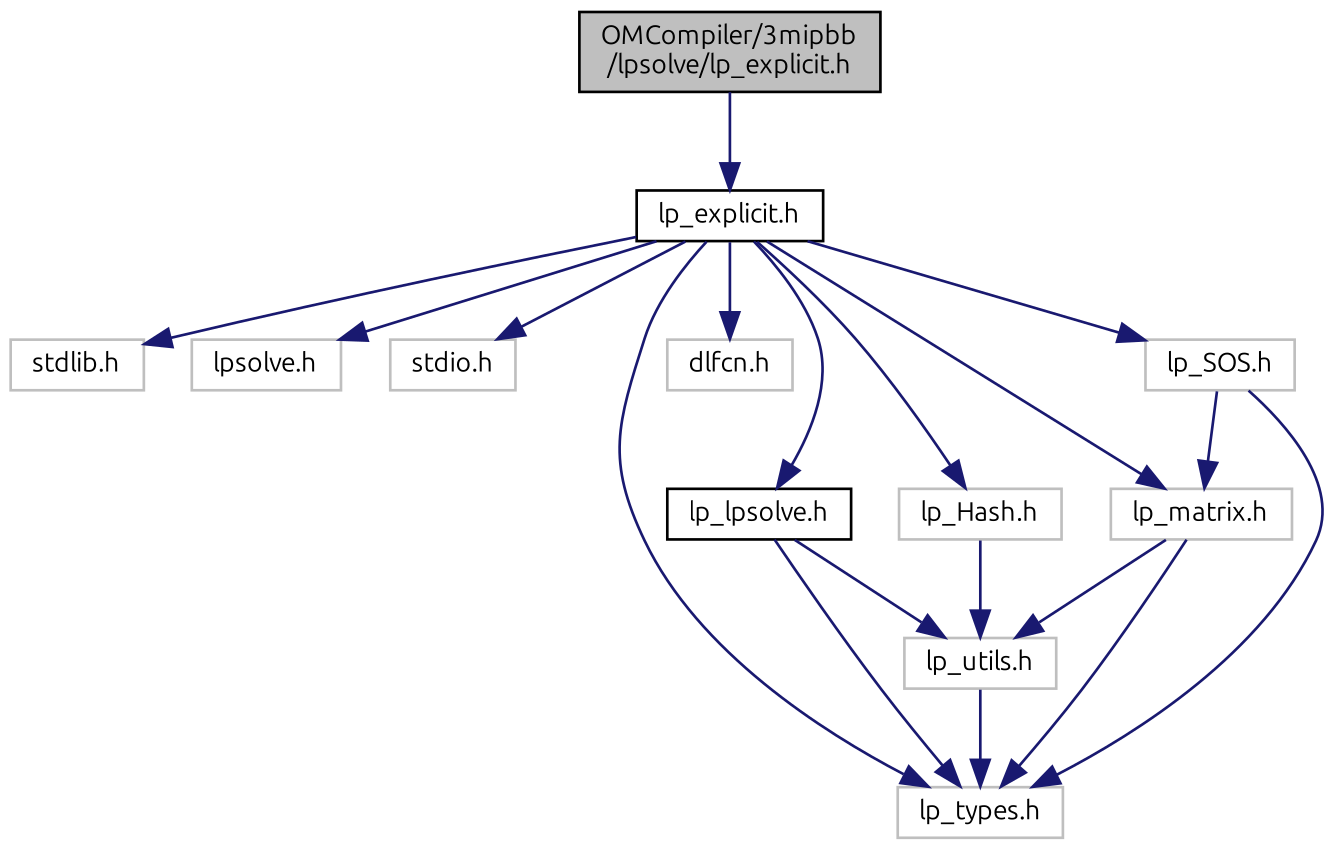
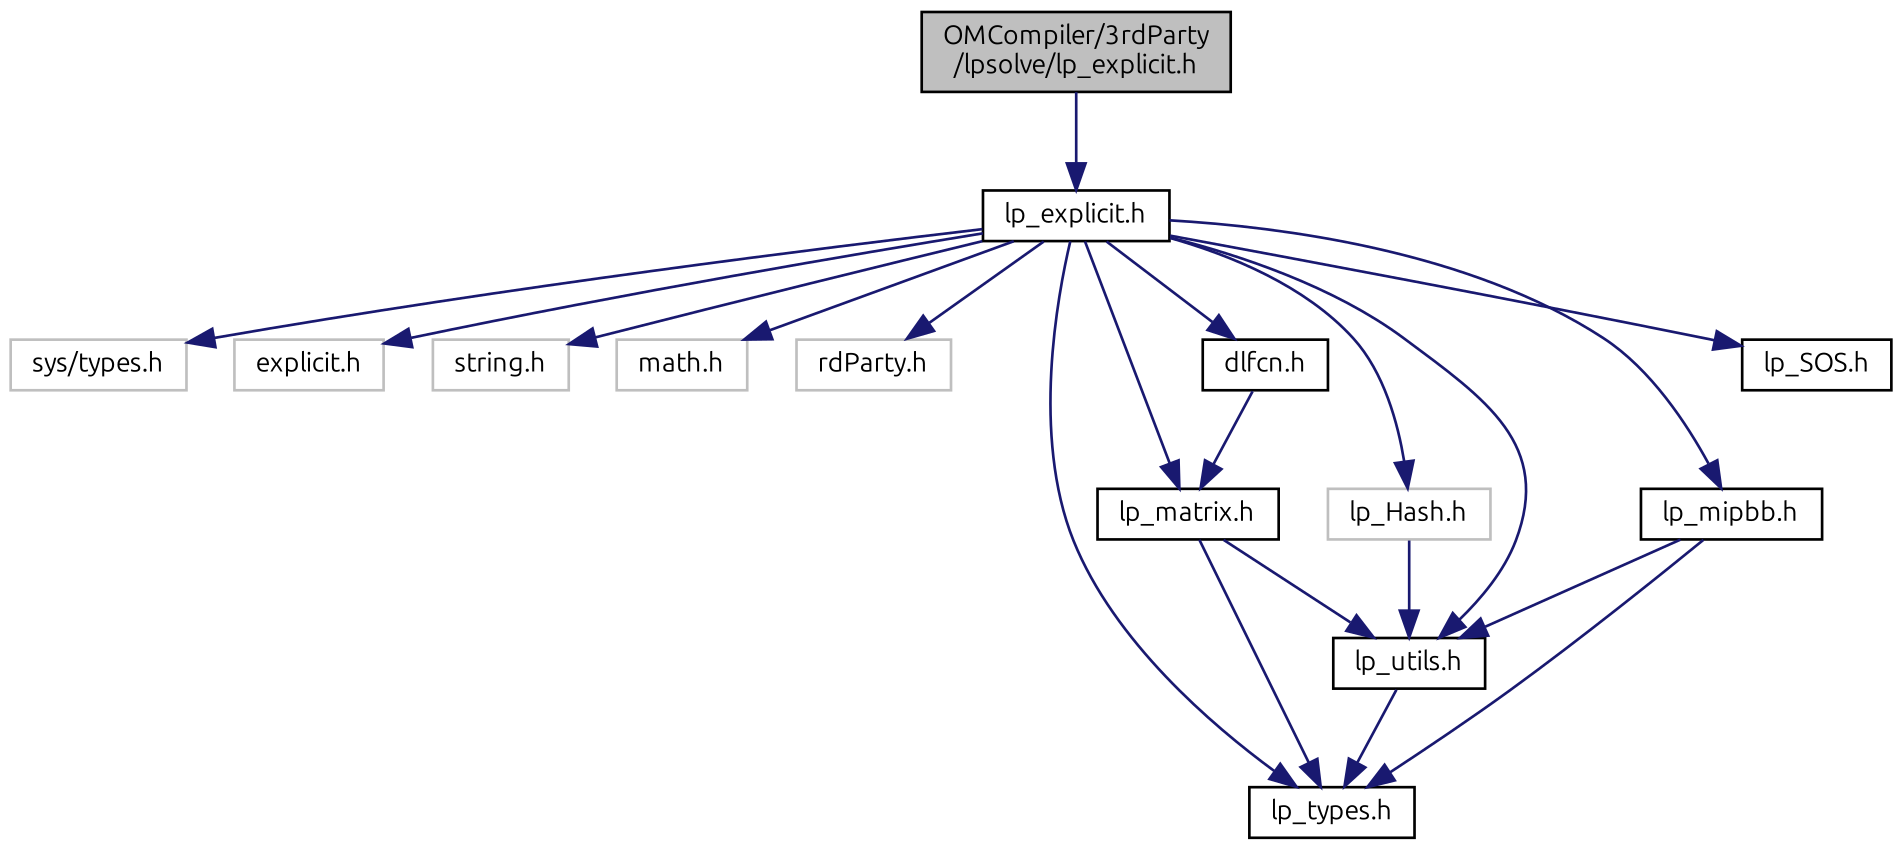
(730, 52) -> (1076, 52)
(77, 365) -> (309, 365)
none -> (99, 365)
(266, 365) -> (501, 365)
(453, 365) -> (874, 365)
none -> (682, 365)
(730, 365) -> (1265, 365)
(1220, 365) -> (1817, 365)
none -> (1442, 367)
(1212, 427) -> (1233, 428)
(759, 514) -> (1732, 514)
(1201, 514) -> (1188, 514)
(1267, 616) -> none
(980, 663) -> (1409, 663)
(980, 812) -> (1332, 812)
